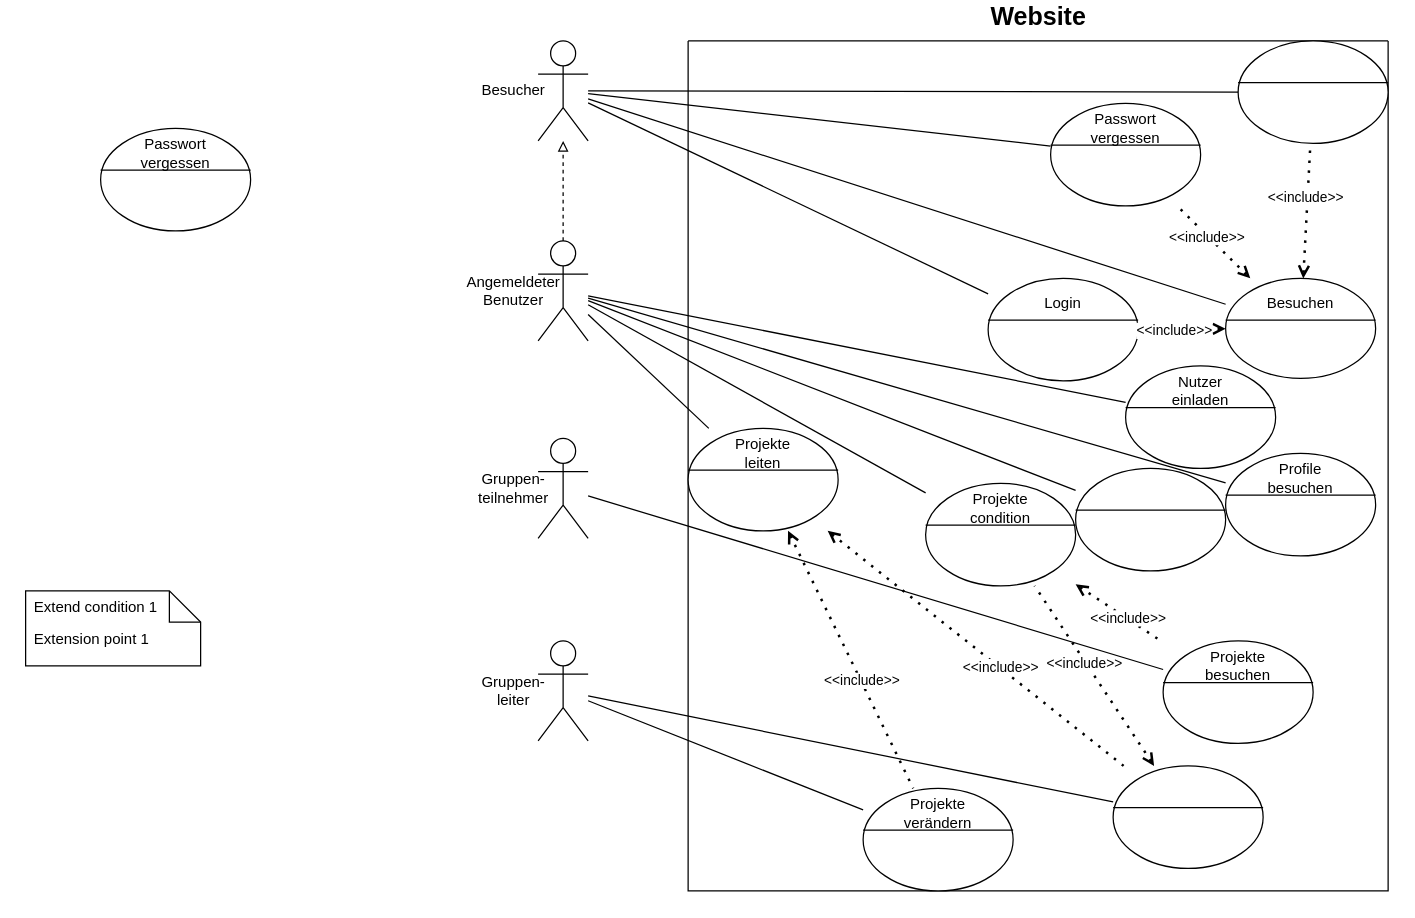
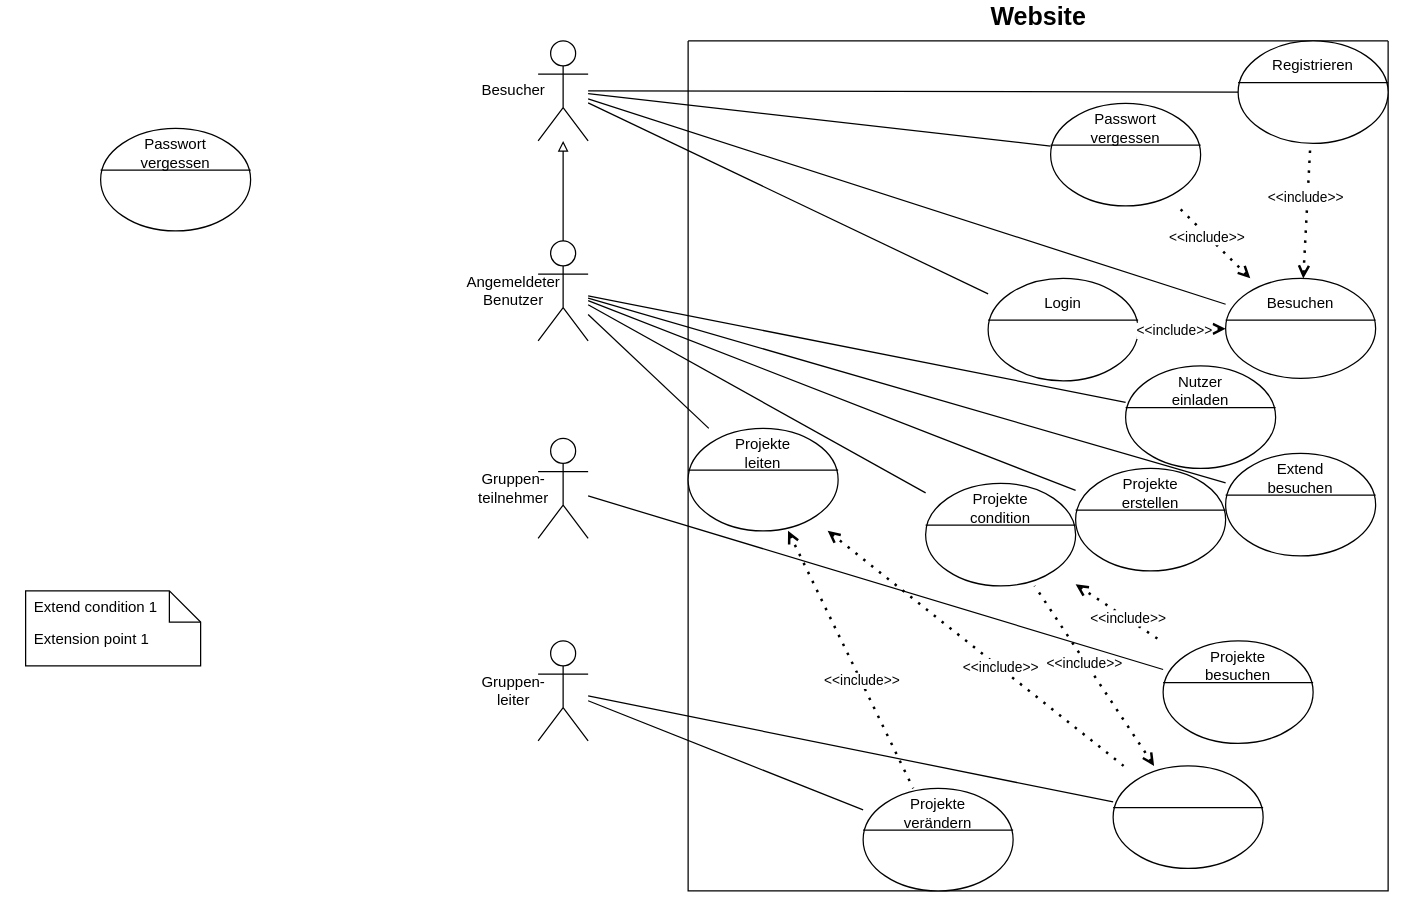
none -> (1313, 65)
(563, 194) -> (563, 194)
(1301, 478) -> (1301, 478)
none -> (1151, 493)
